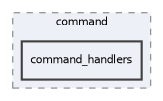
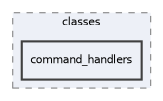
(82, 23) -> (82, 23)
